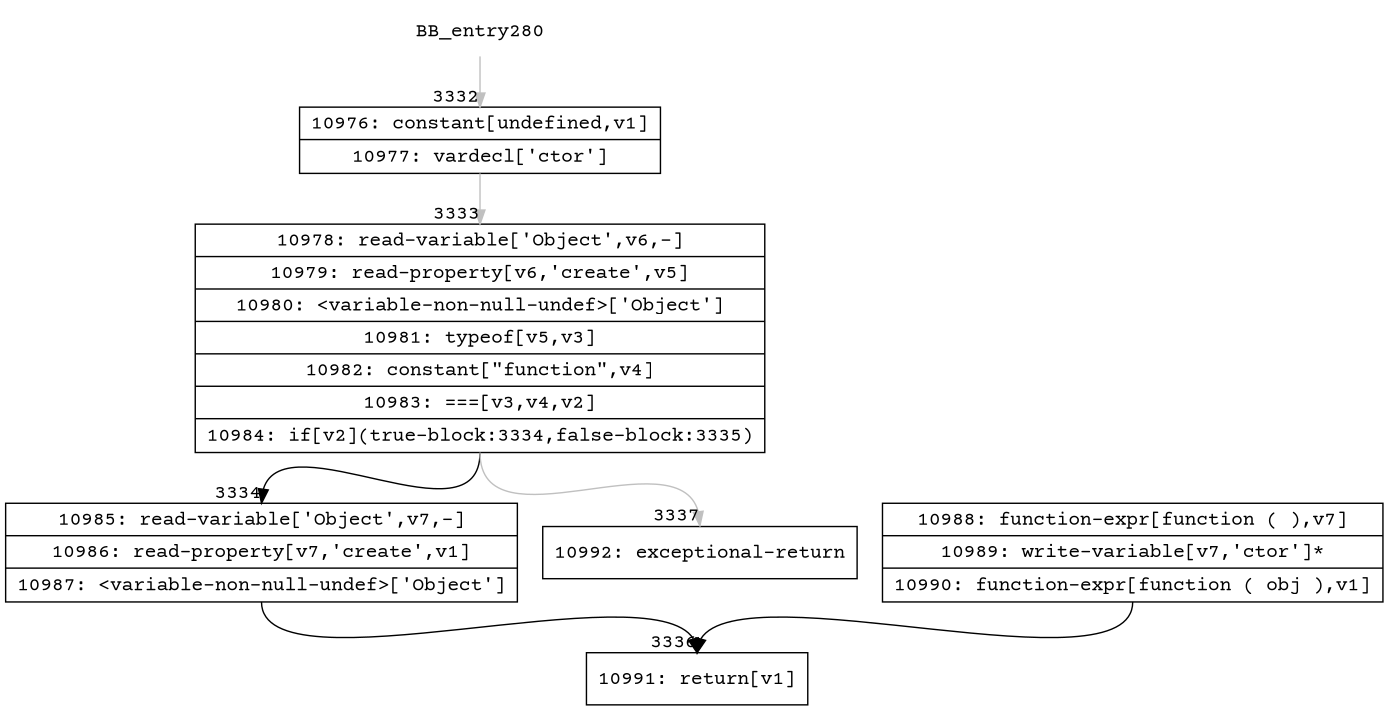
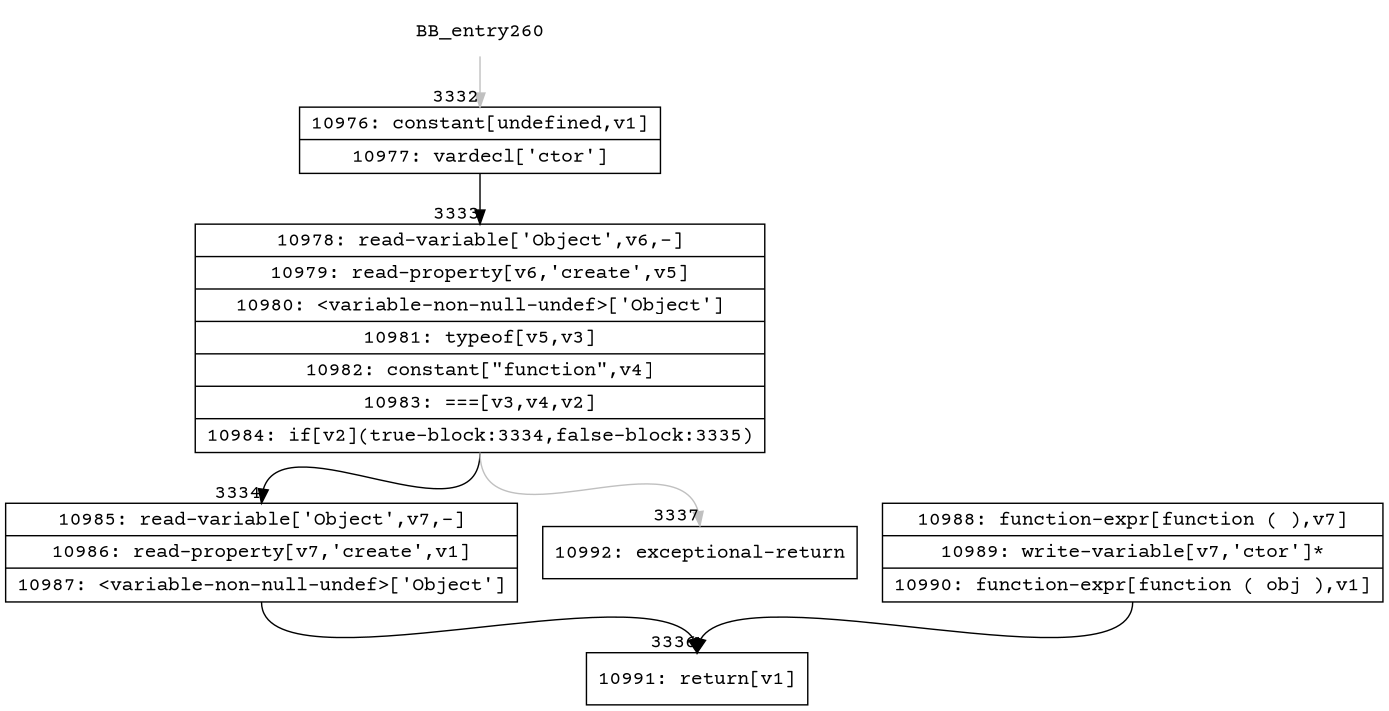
(480, 31) -> (480, 31)
(480, 192) -> (480, 192)
